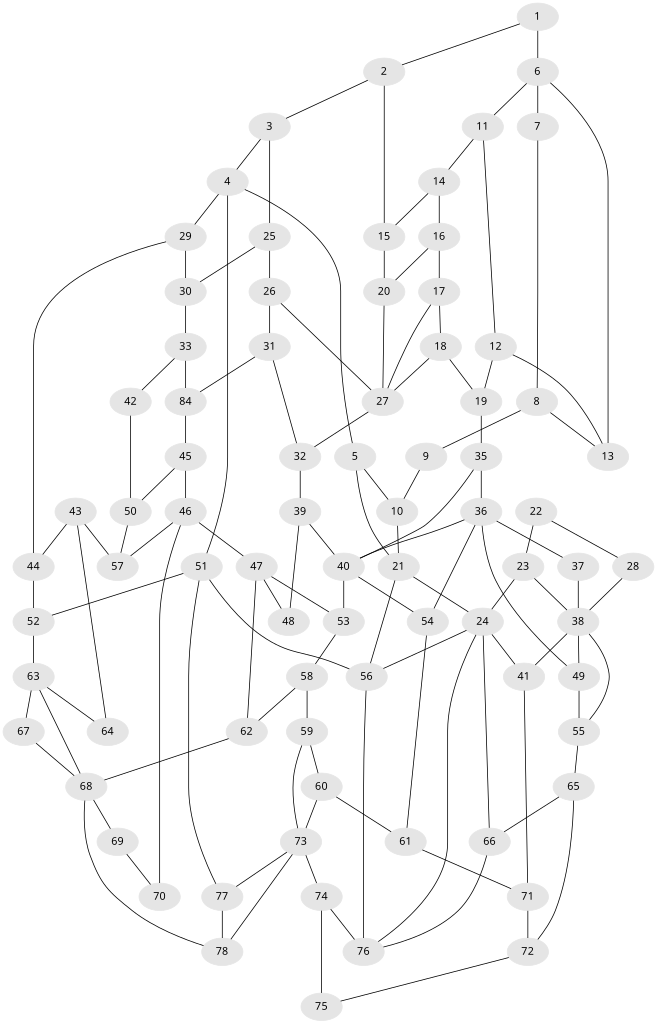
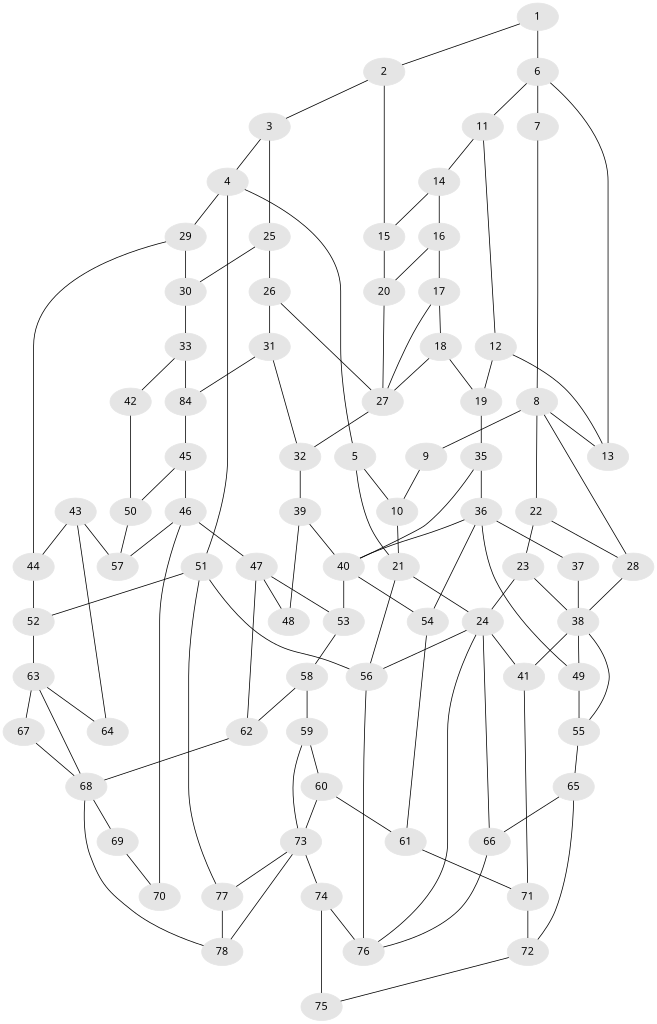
none -> (537, 457)
none -> (585, 484)
